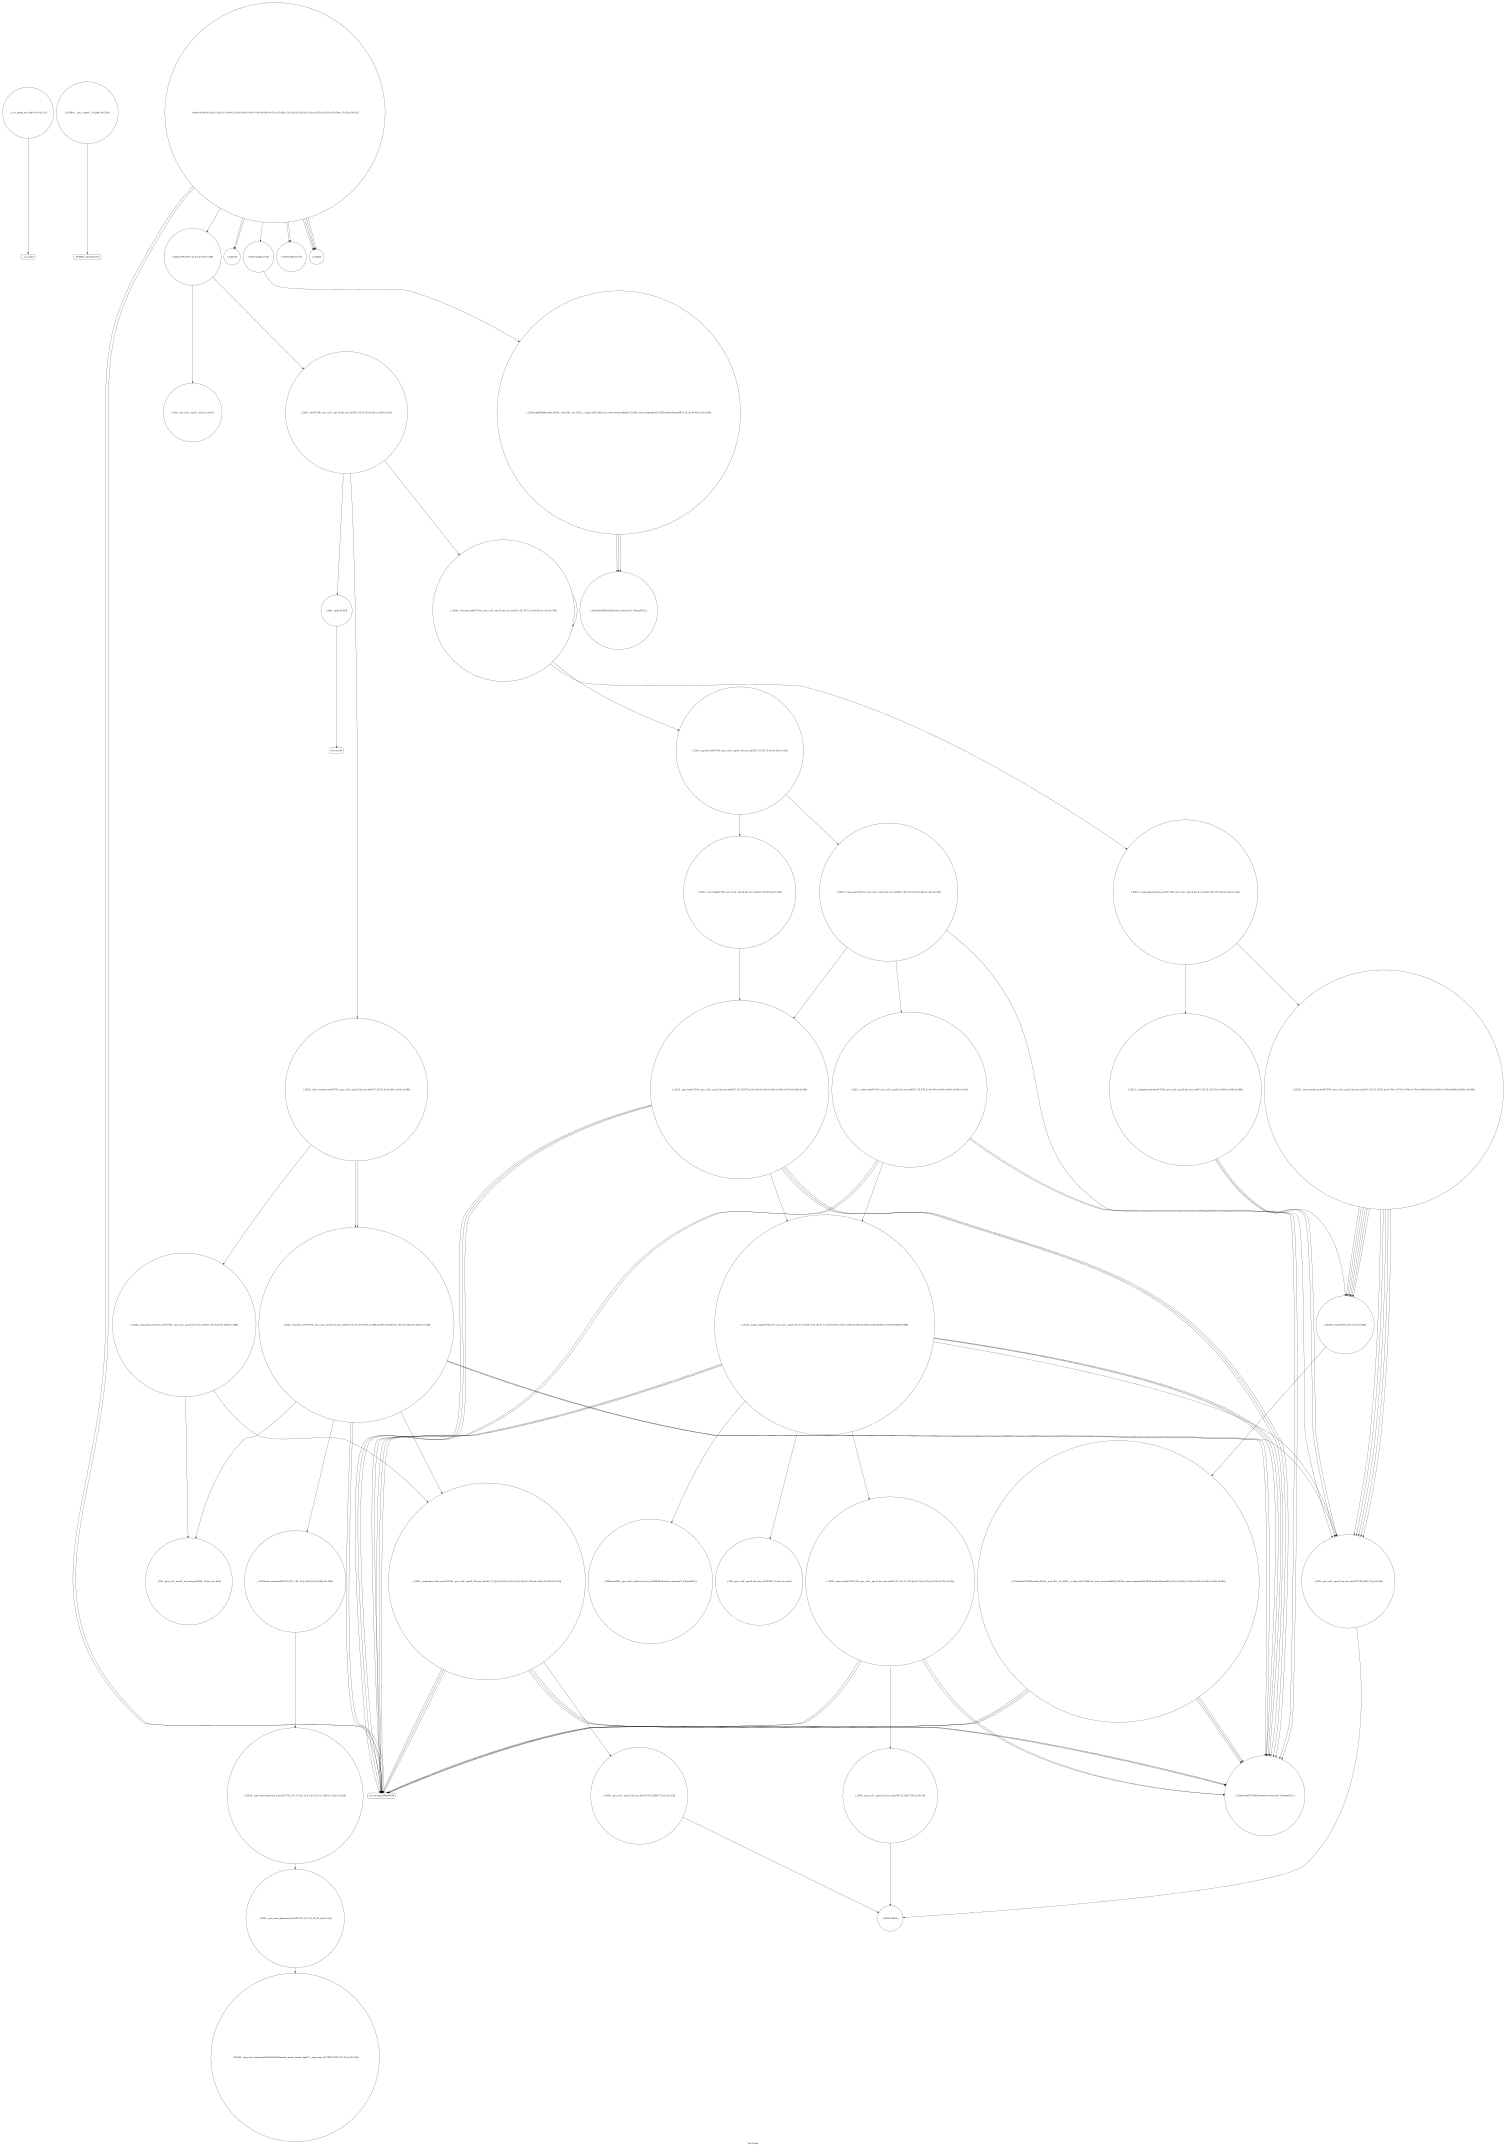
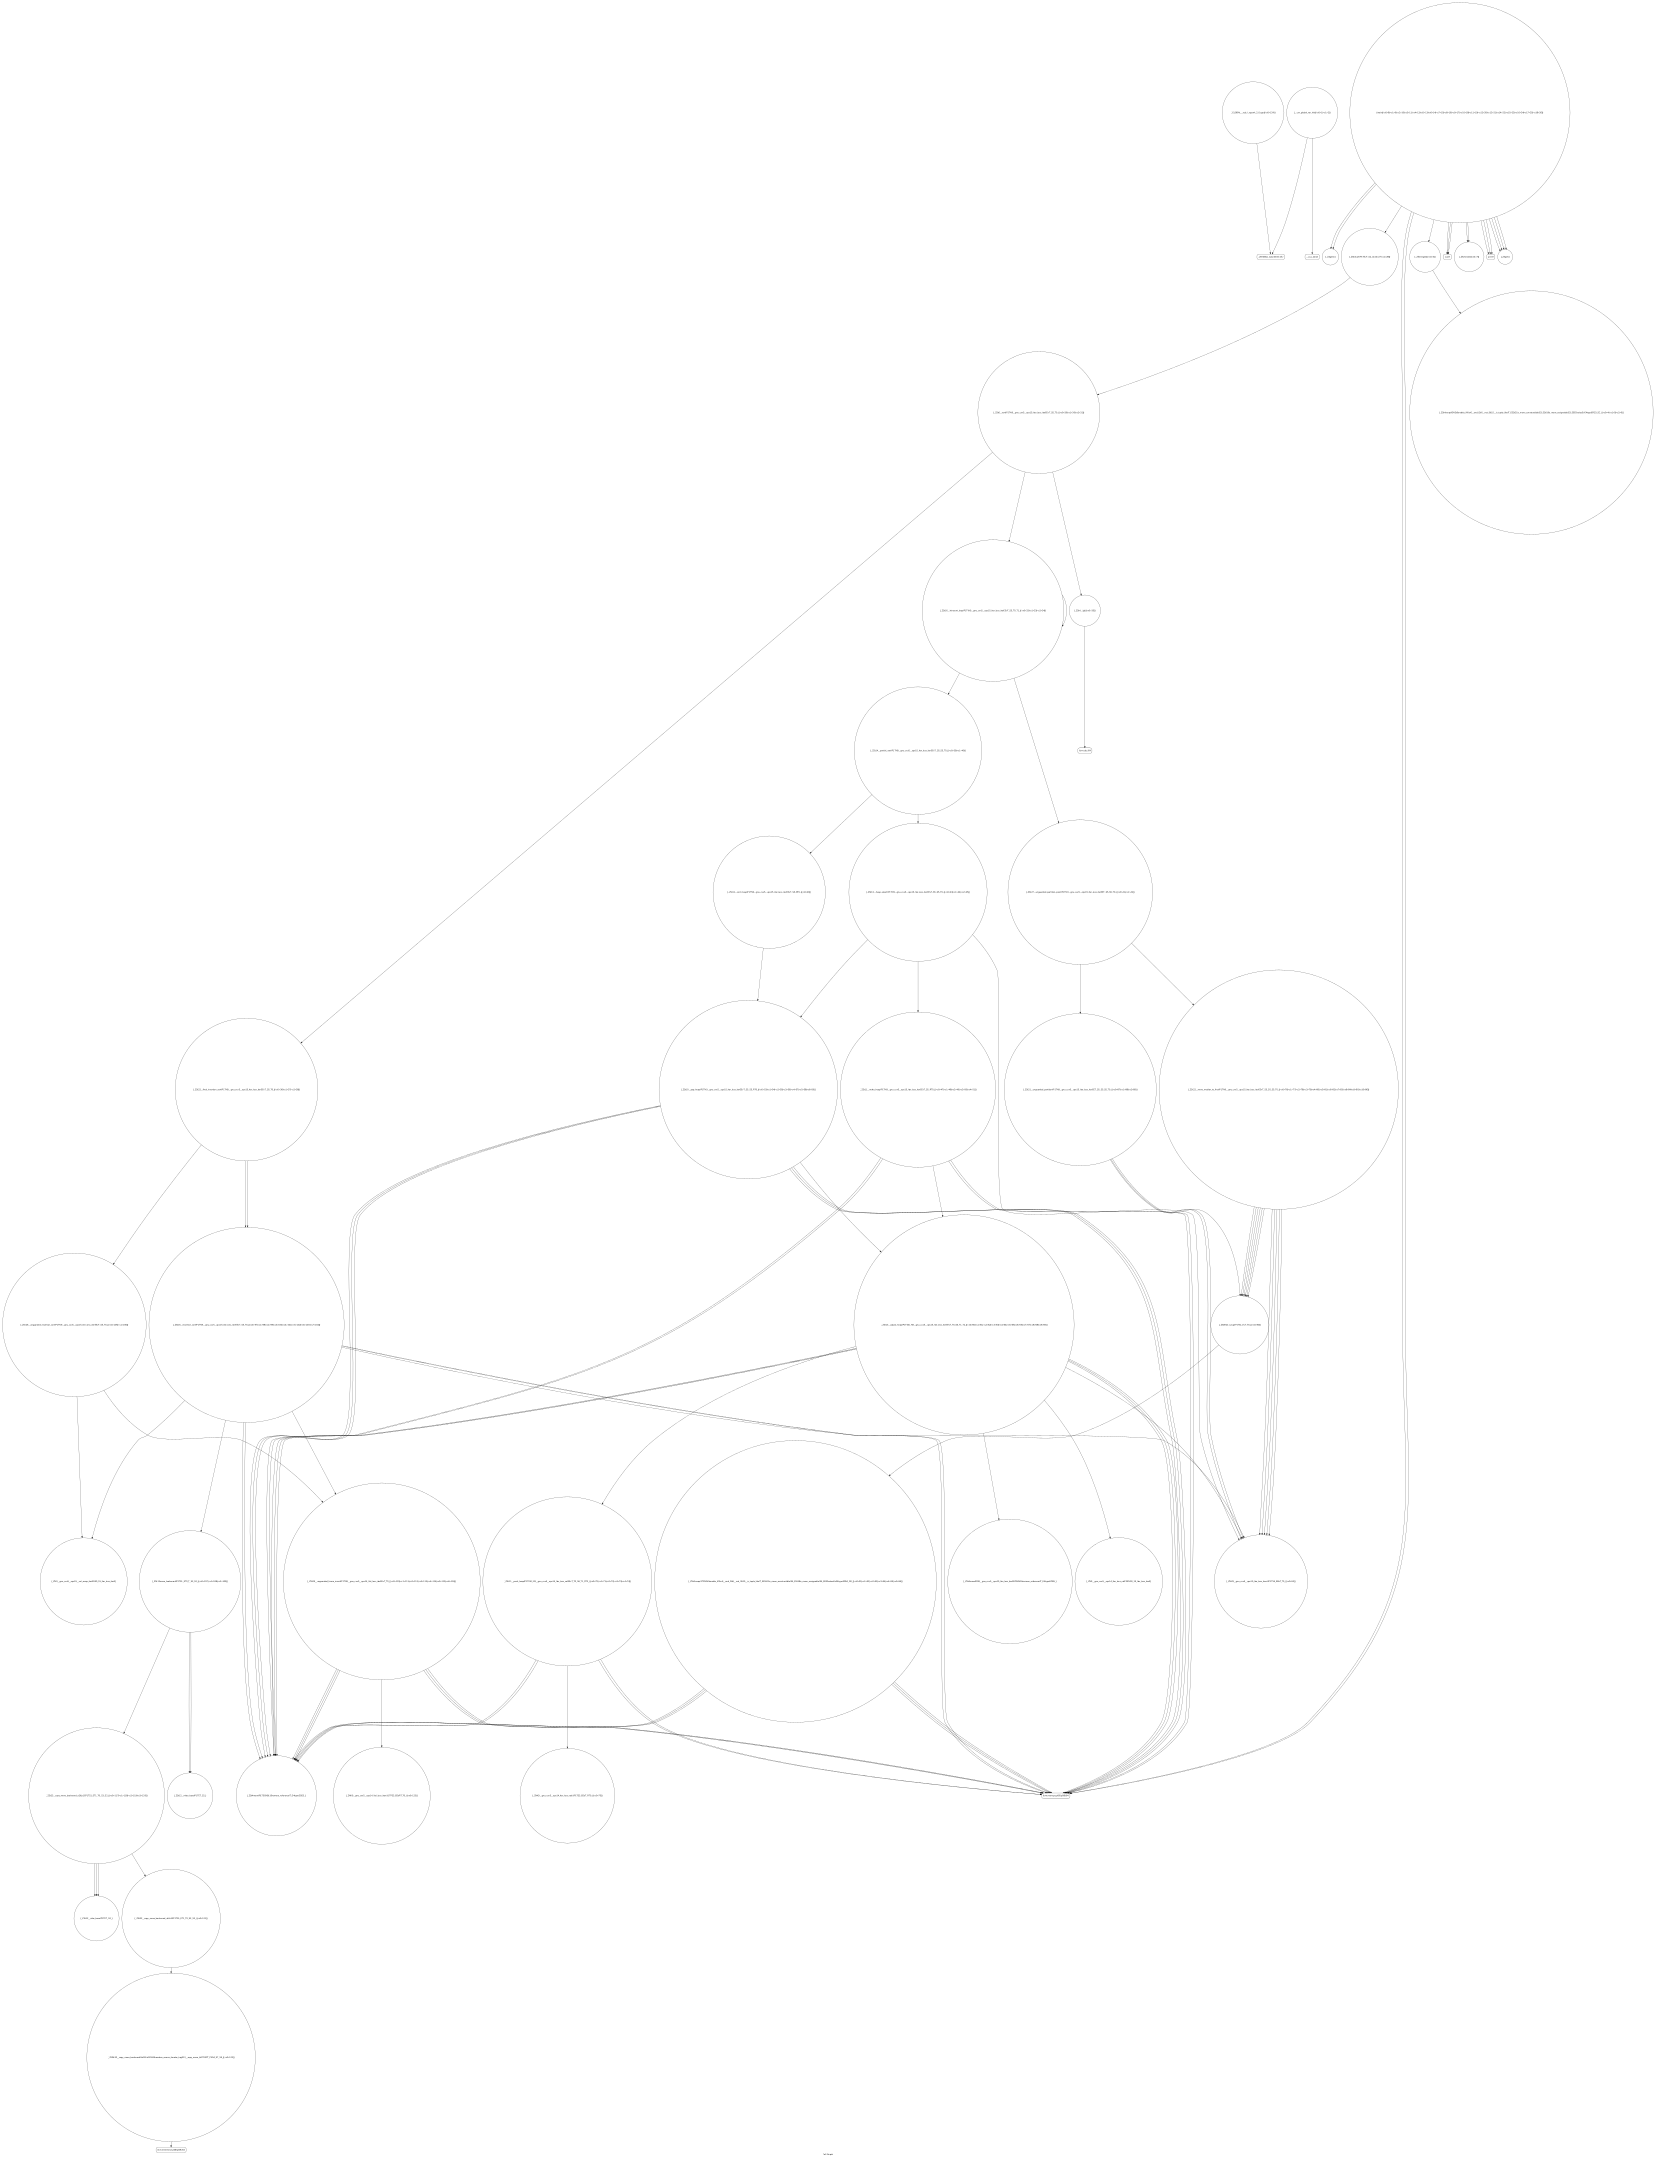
none -> (1293, 196)
none -> (1447, 257)
none -> (1491, 257)
(193, 413) -> none
(619, 611) -> none
none -> (190, 1796)
none -> (97, 1918)
(890, 1918) -> none
none -> (171, 2150)
